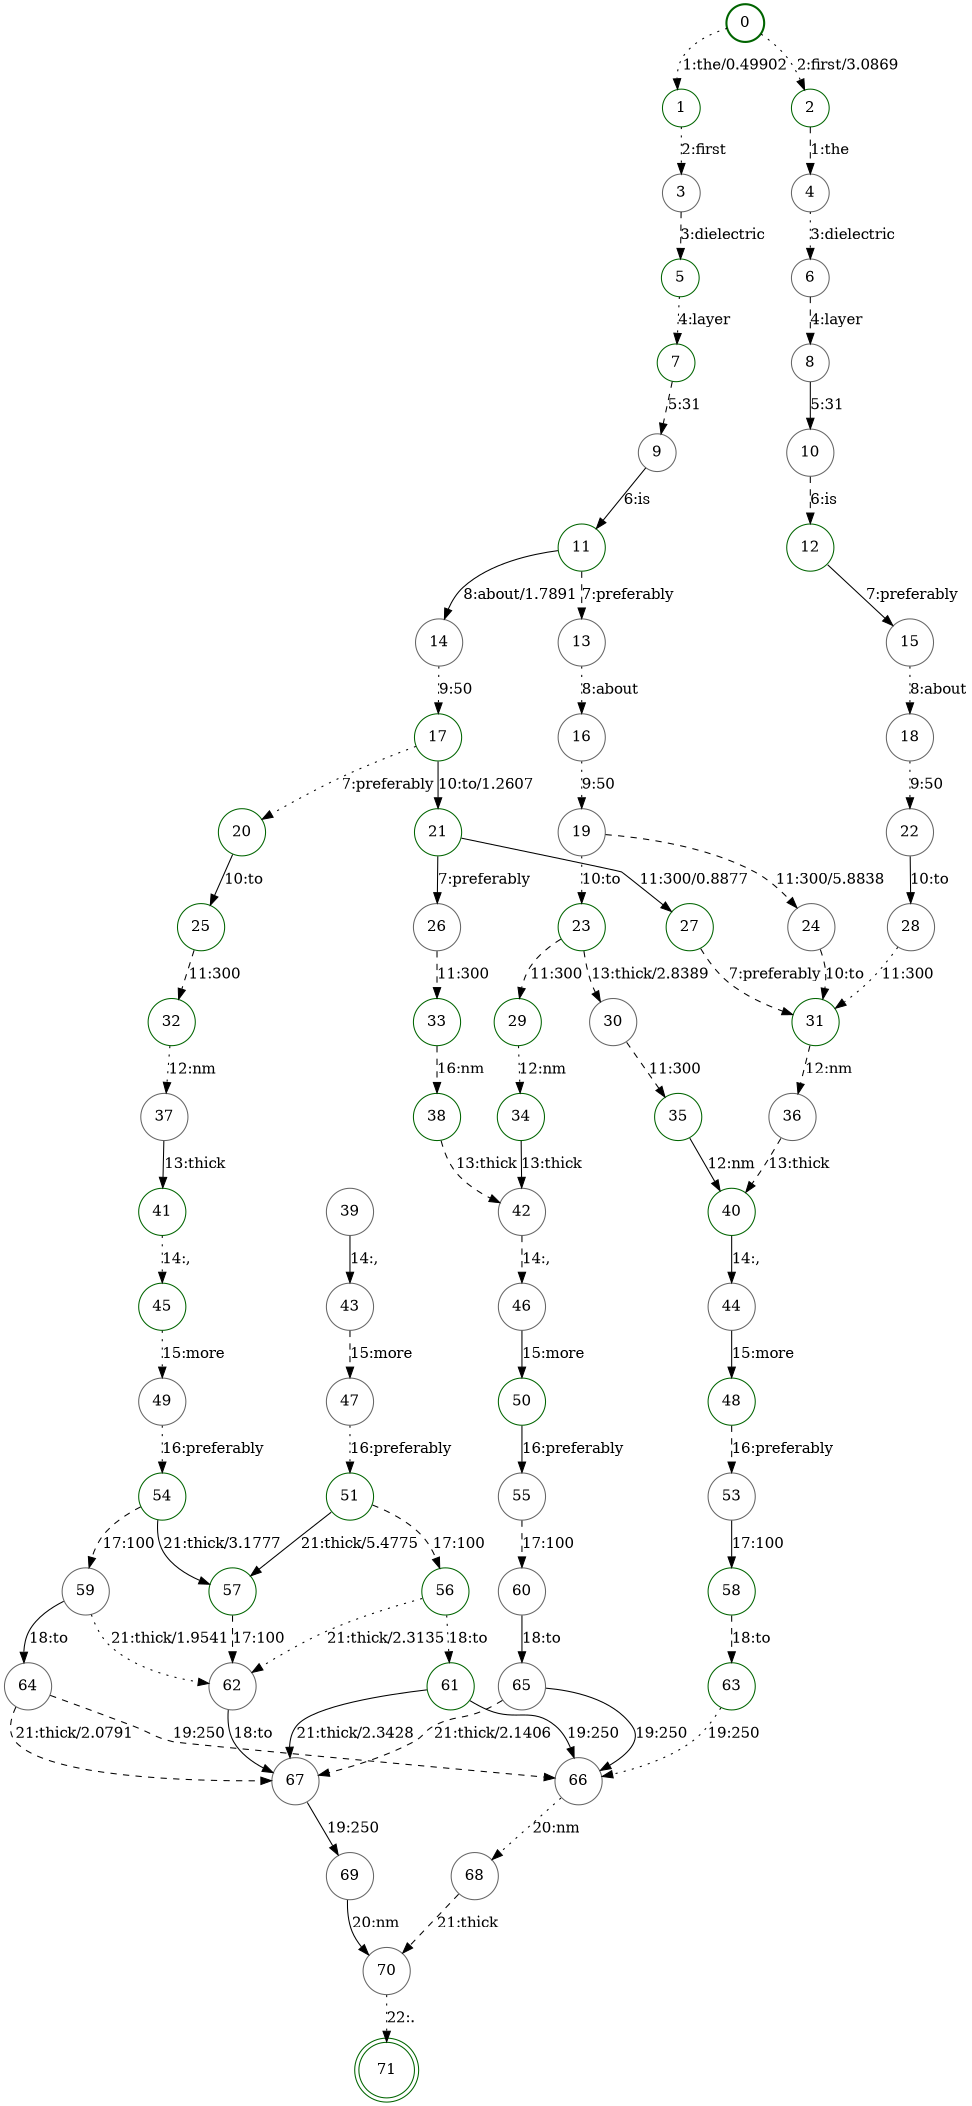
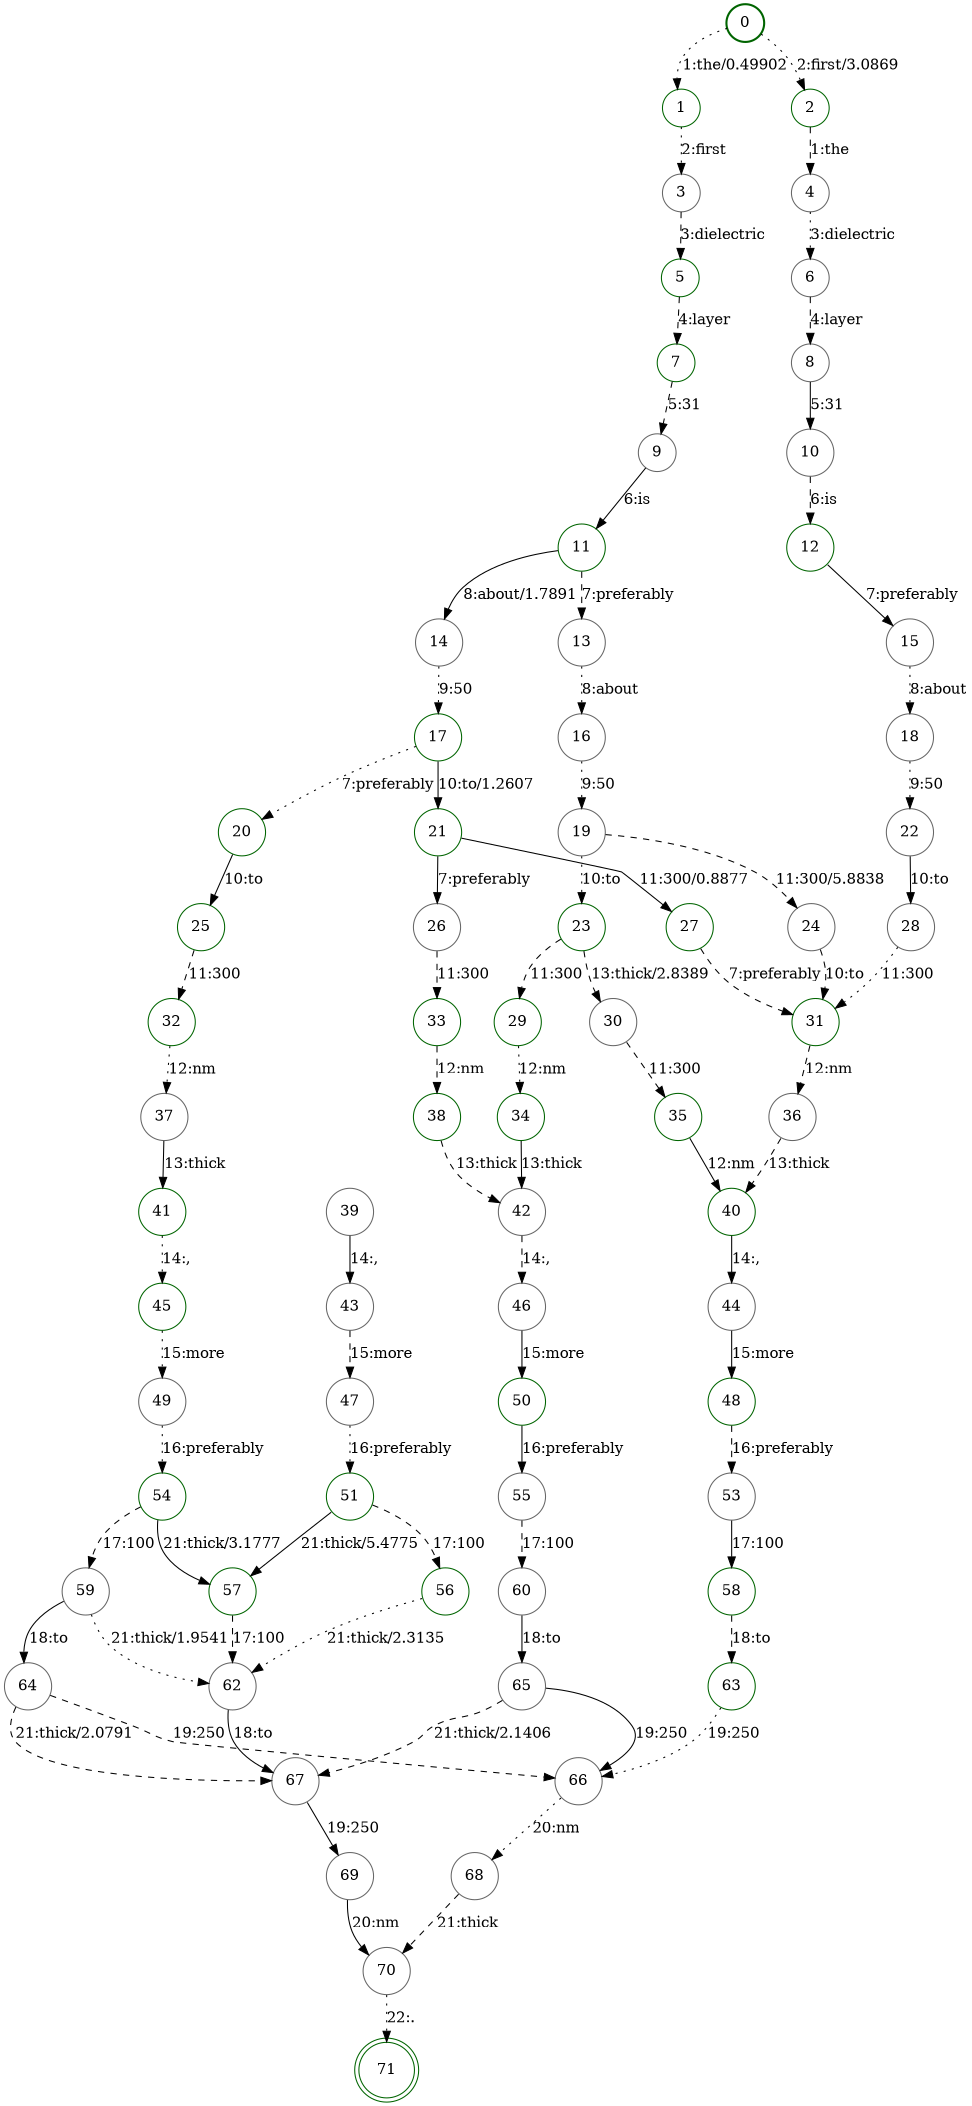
(678, 315) -> (678, 315)
(461, 1070) -> (461, 1070)
(451, 1686) -> none
